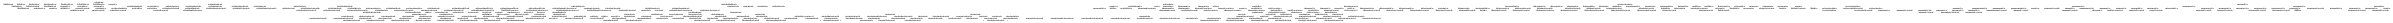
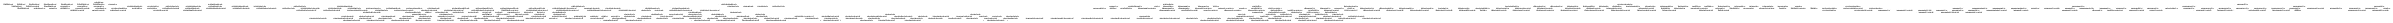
none -> (2189, 8)
